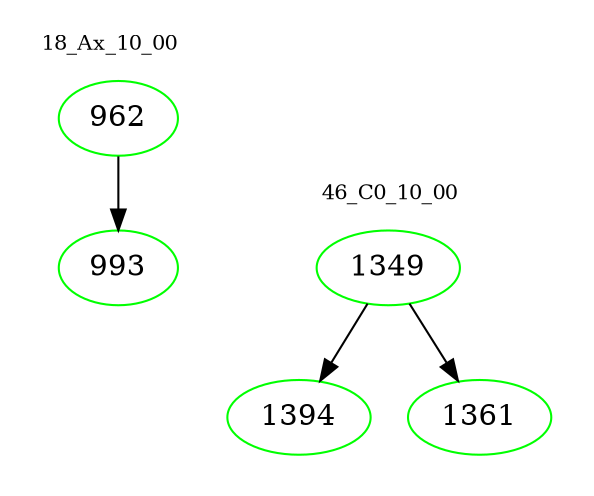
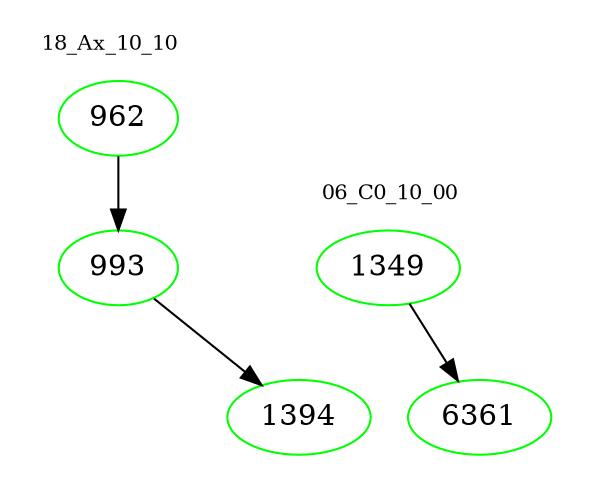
(110, 45) -> (110, 45)
(390, 194) -> (390, 194)
(349, 333) -> (200, 335)
(480, 417) -> (480, 417)
